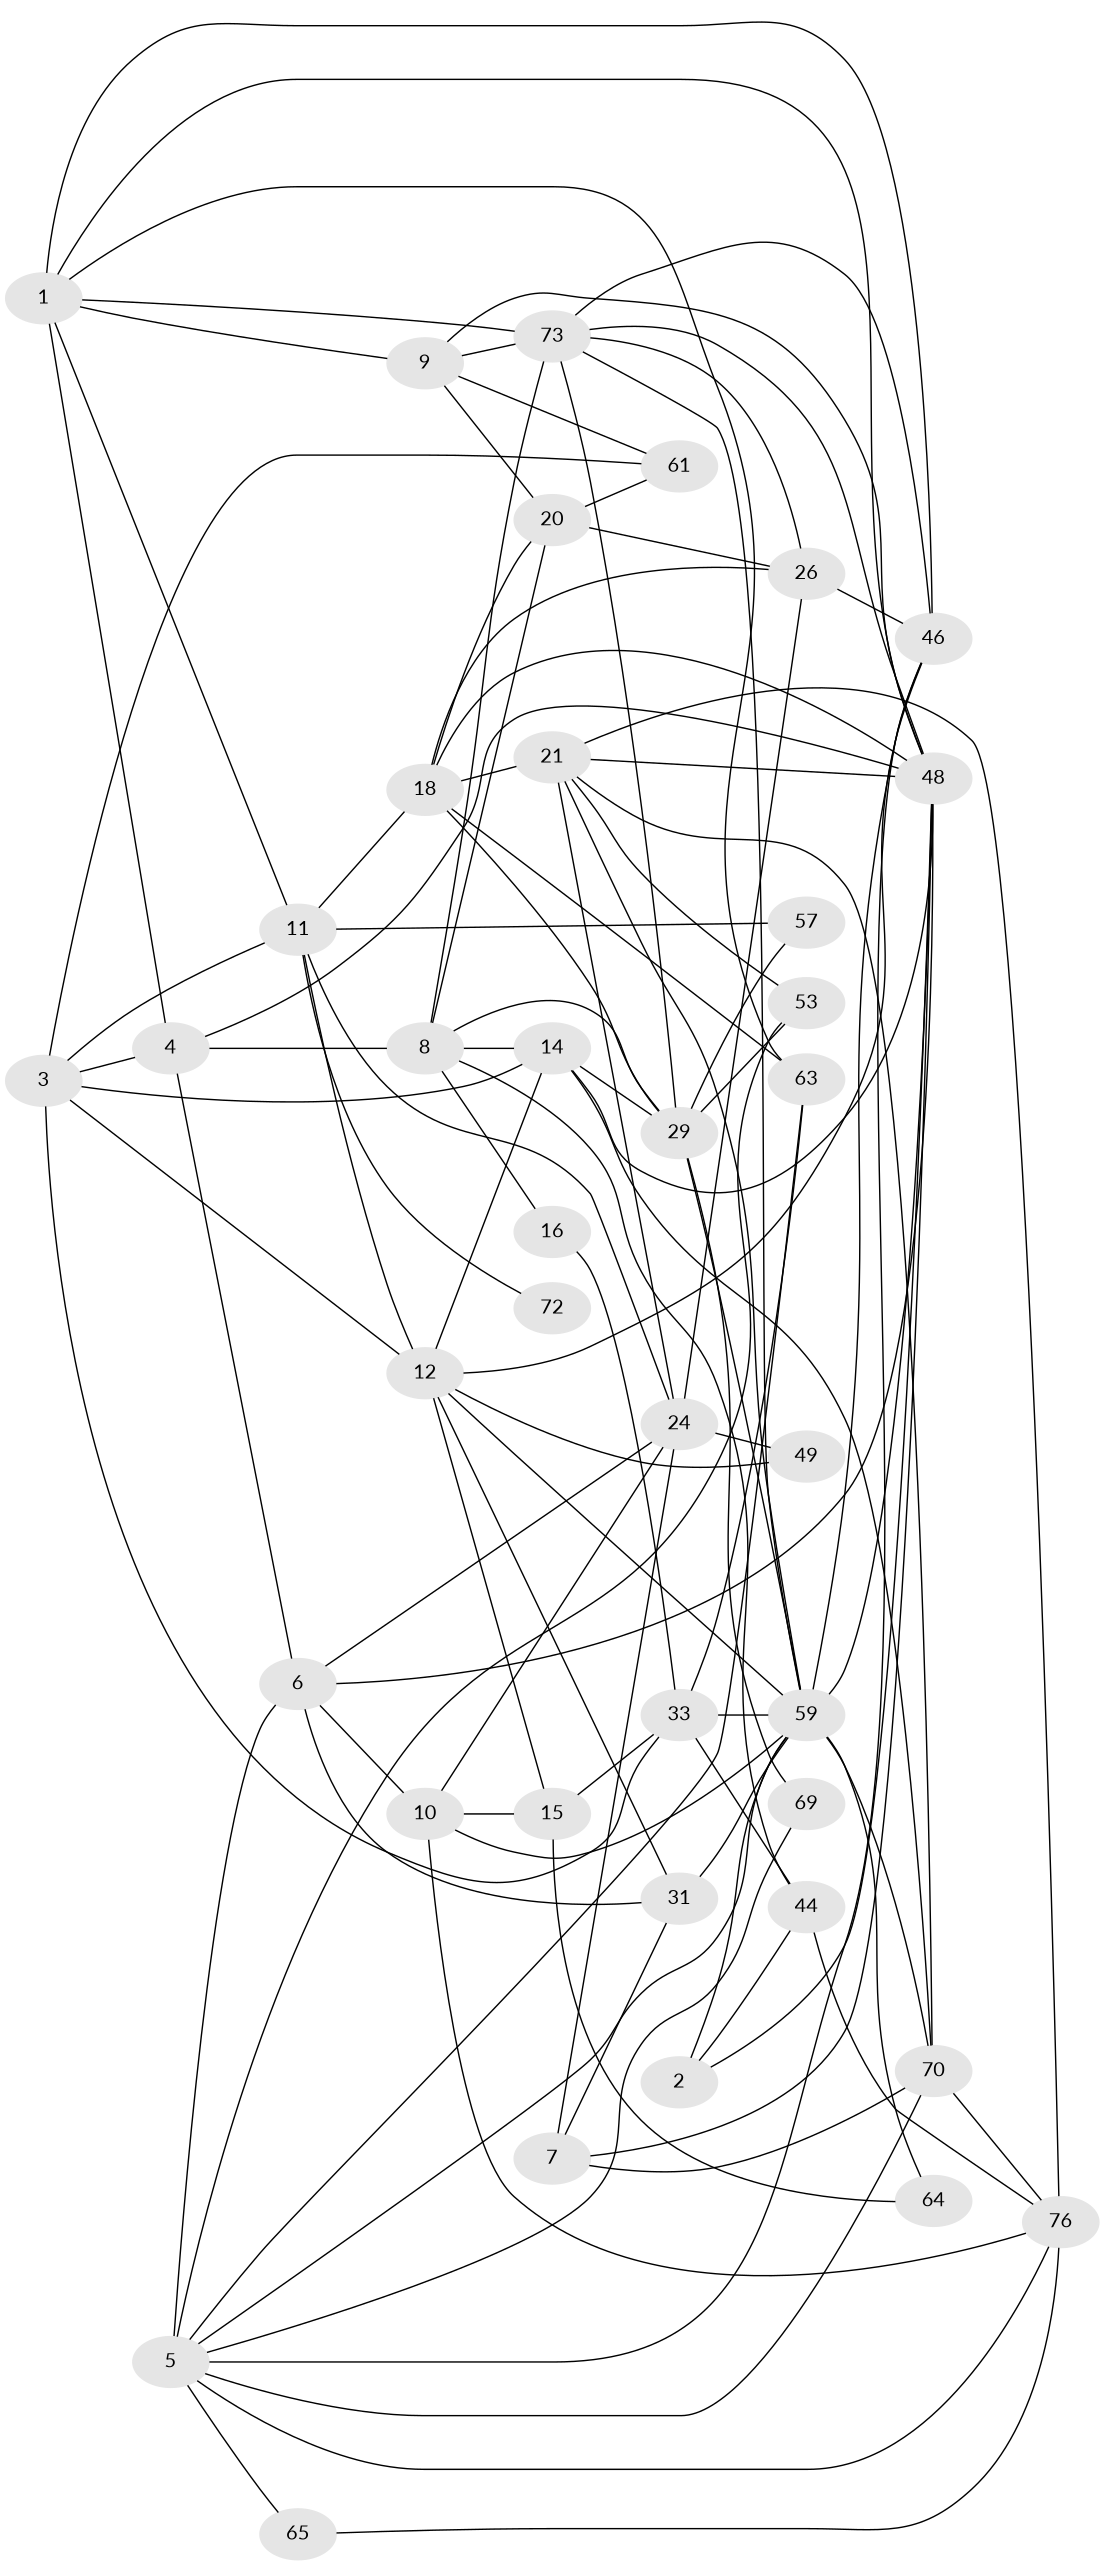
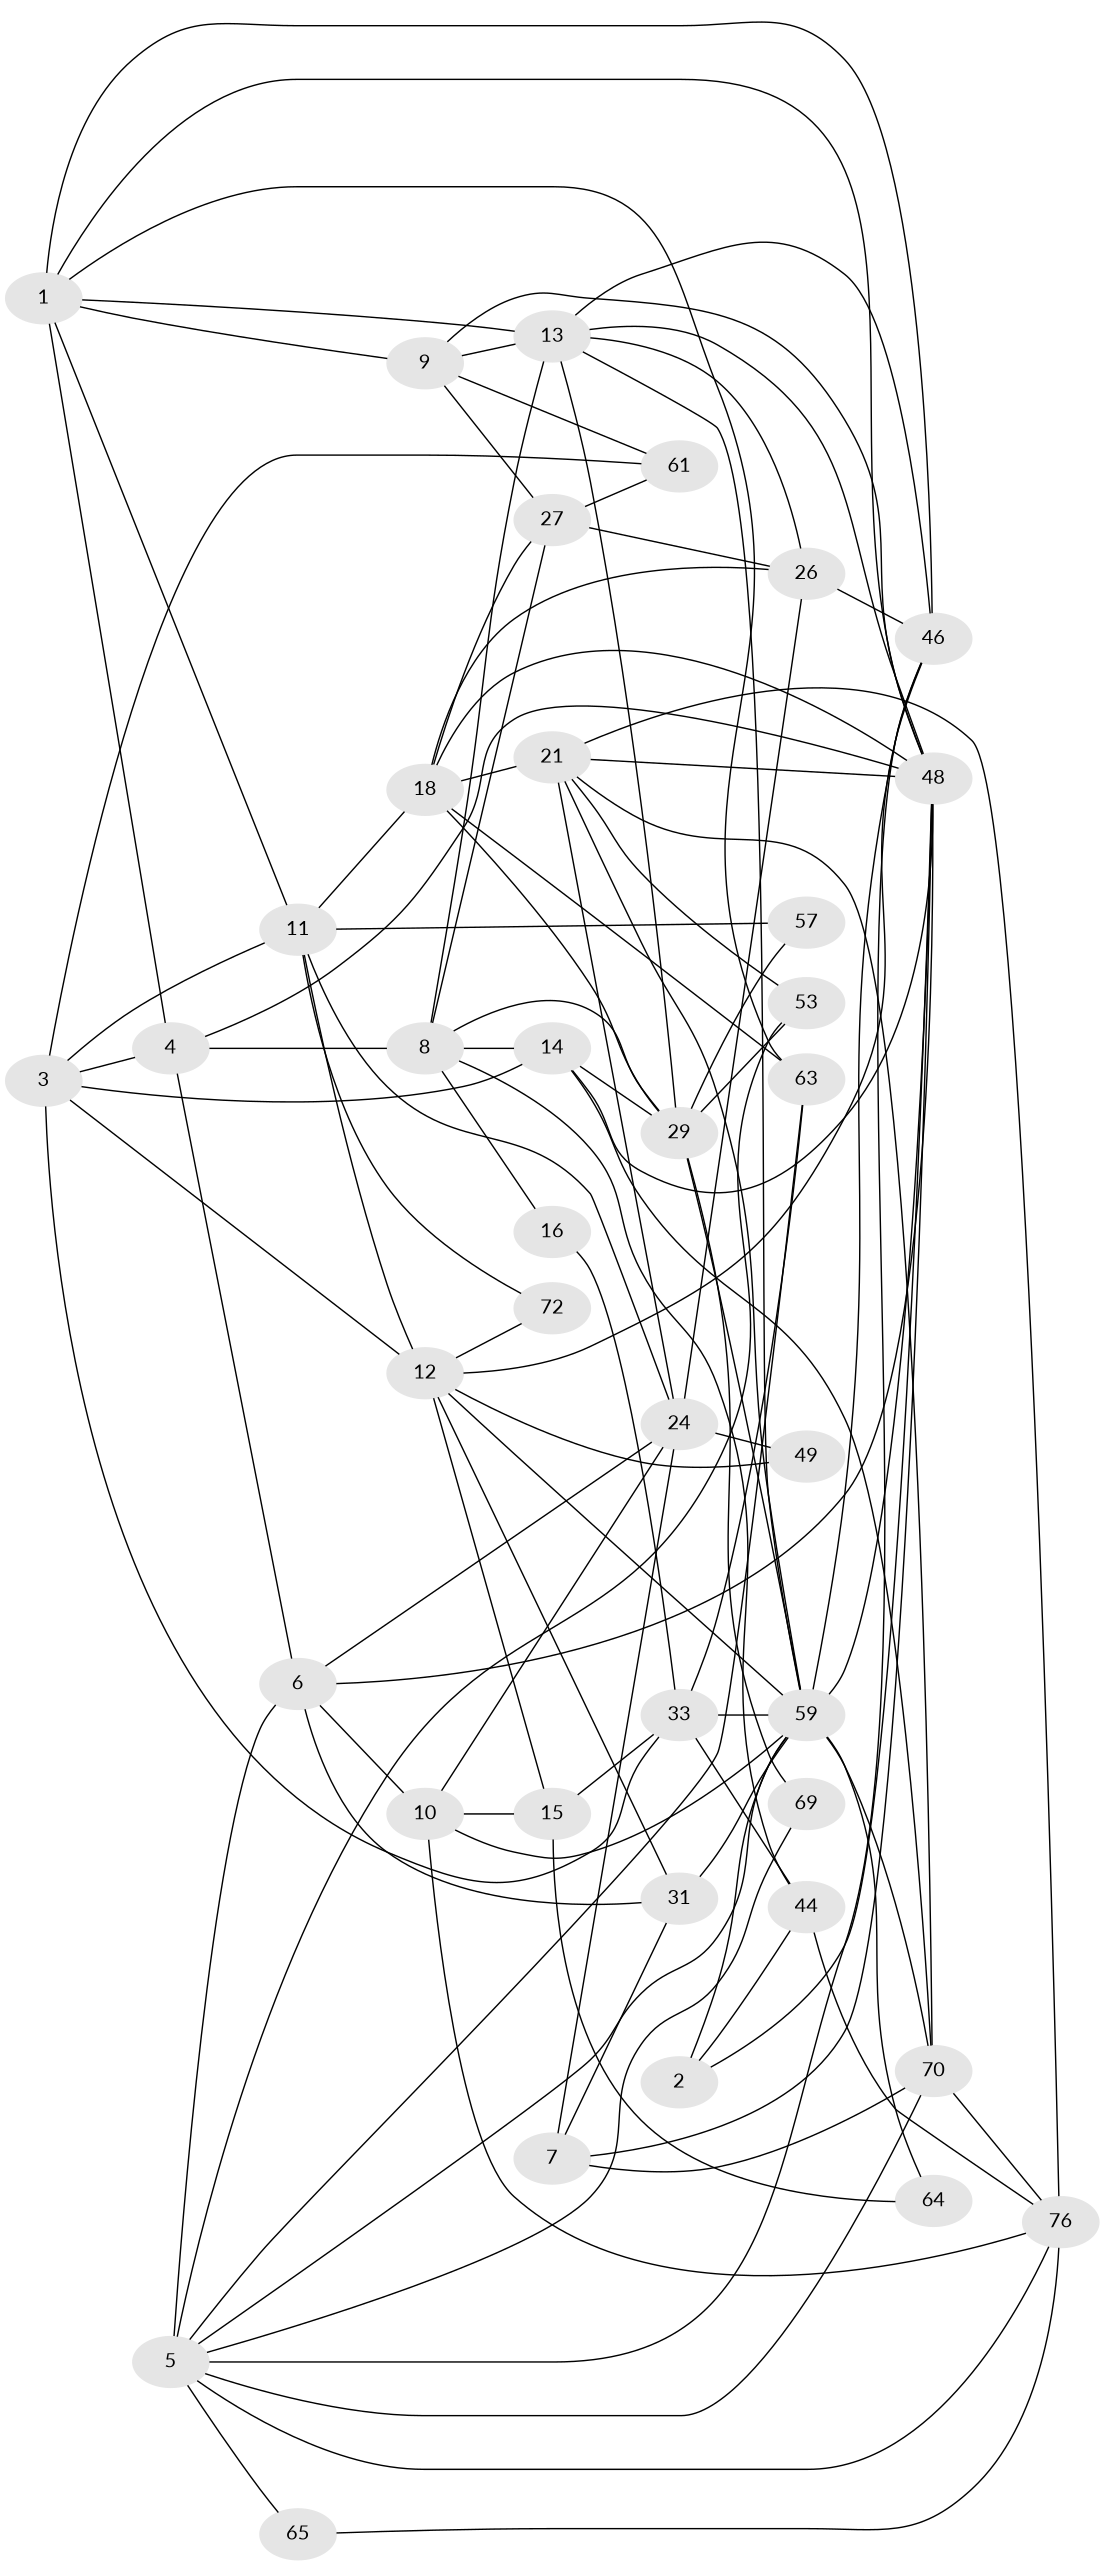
(552, 336) -> (552, 336)
(552, 520) -> (552, 520)
(489, 1211) -> (489, 1341)
